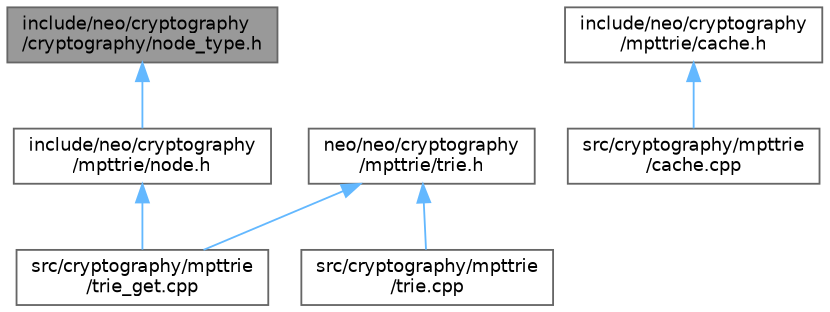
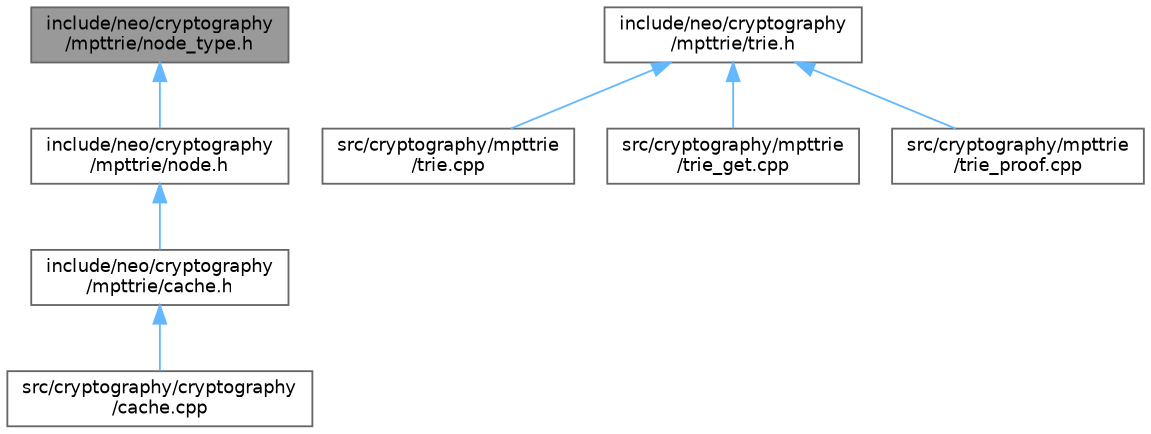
(142, 35) -> (160, 35)
(422, 156) -> (733, 35)
(694, 156) -> (160, 399)
none -> (1018, 156)
(142, 226) -> (160, 226)
